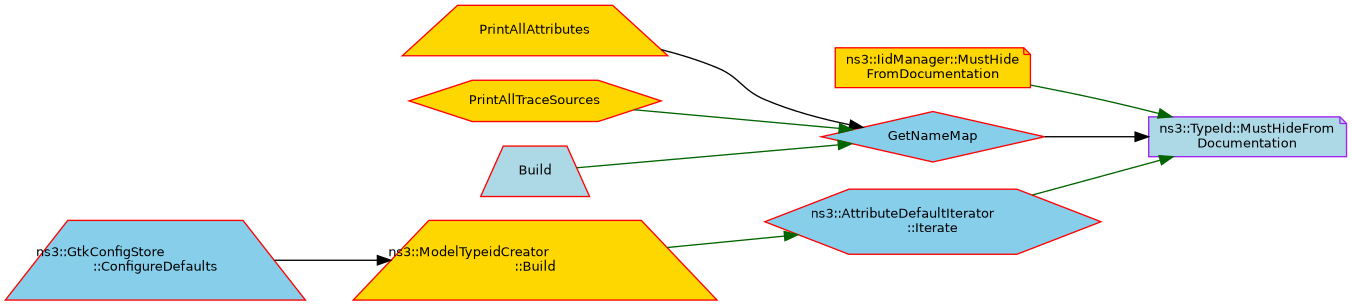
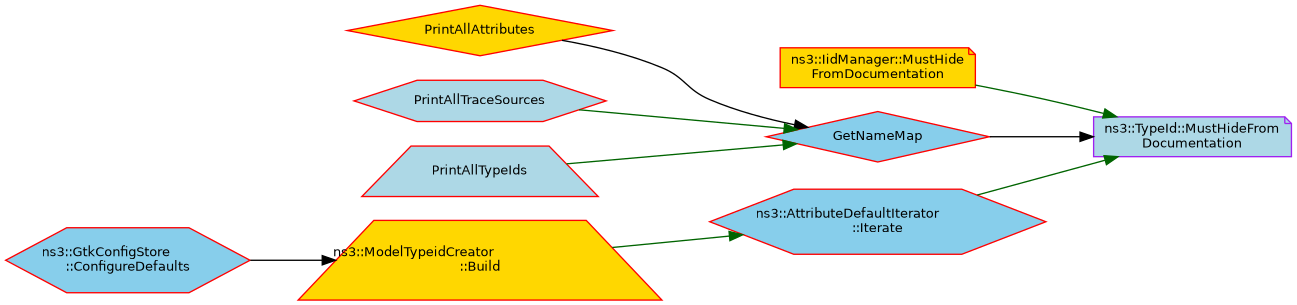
(535, 31) -> (480, 31)
(535, 101) -> (480, 101)
(535, 171) -> (480, 171)
(155, 260) -> (128, 260)
